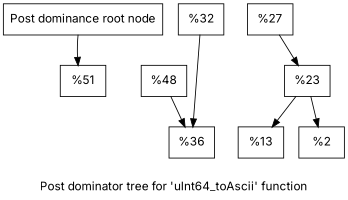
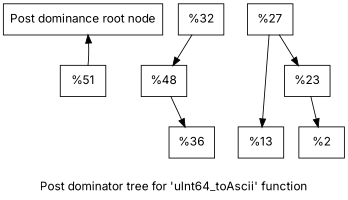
(77, 46) -> (89, 54)
(197, 77) -> (185, 47)
(287, 108) -> (266, 77)
